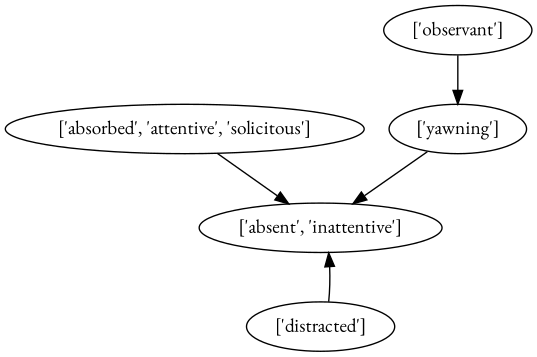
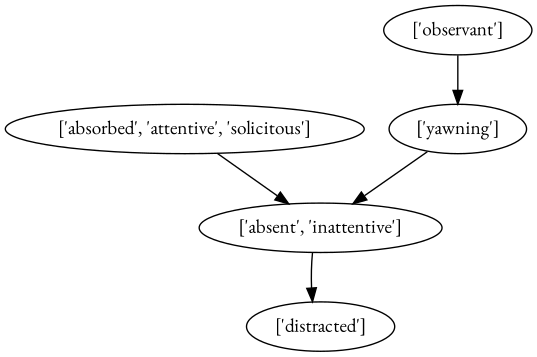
(330, 284) -> (311, 270)
